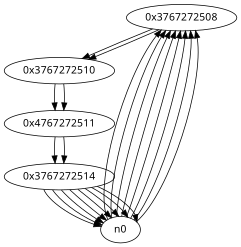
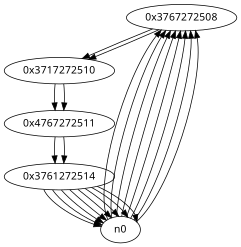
(59, 71) -> (59, 71)
(59, 177) -> (59, 177)
